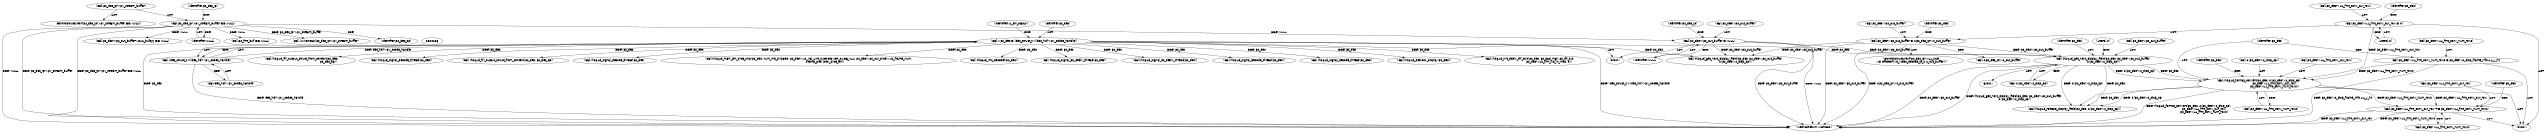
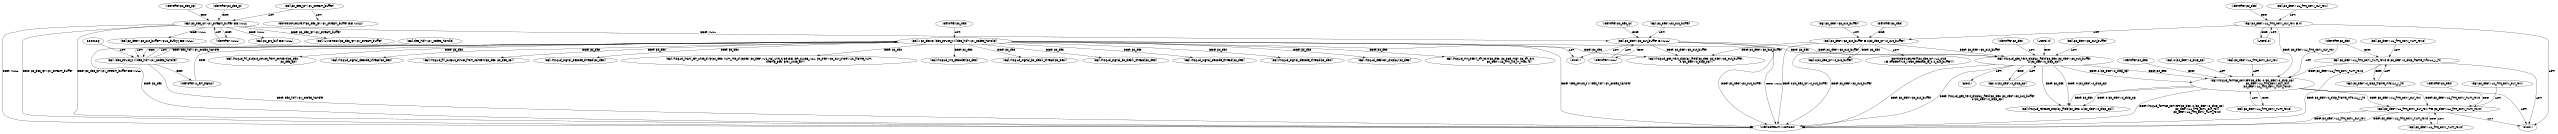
(310, 30) -> (197, 14)
(250, 41) -> (274, 41)
(1962, 50) -> (1871, 50)
(213, 72) -> (172, 71)
none -> (2375, 84)
